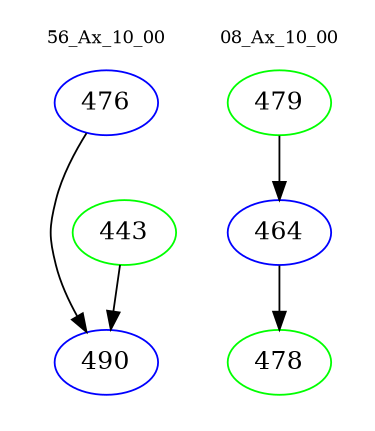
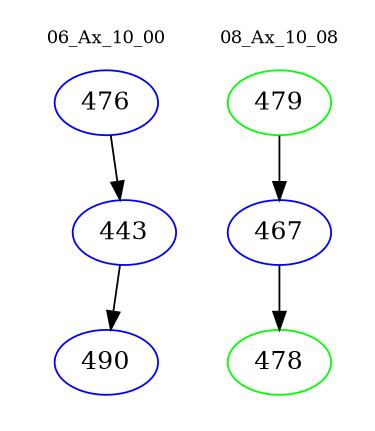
(106, 39) -> (106, 39)
(279, 39) -> (279, 39)
(51, 223) -> (114, 158)
(124, 233) -> (124, 233)
(279, 233) -> (279, 233)
